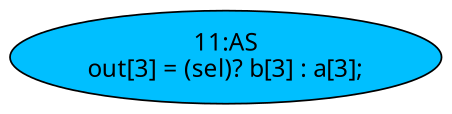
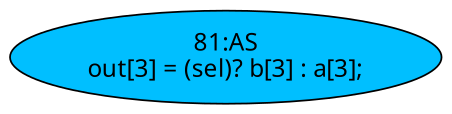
(226, 57) -> (226, 57)
